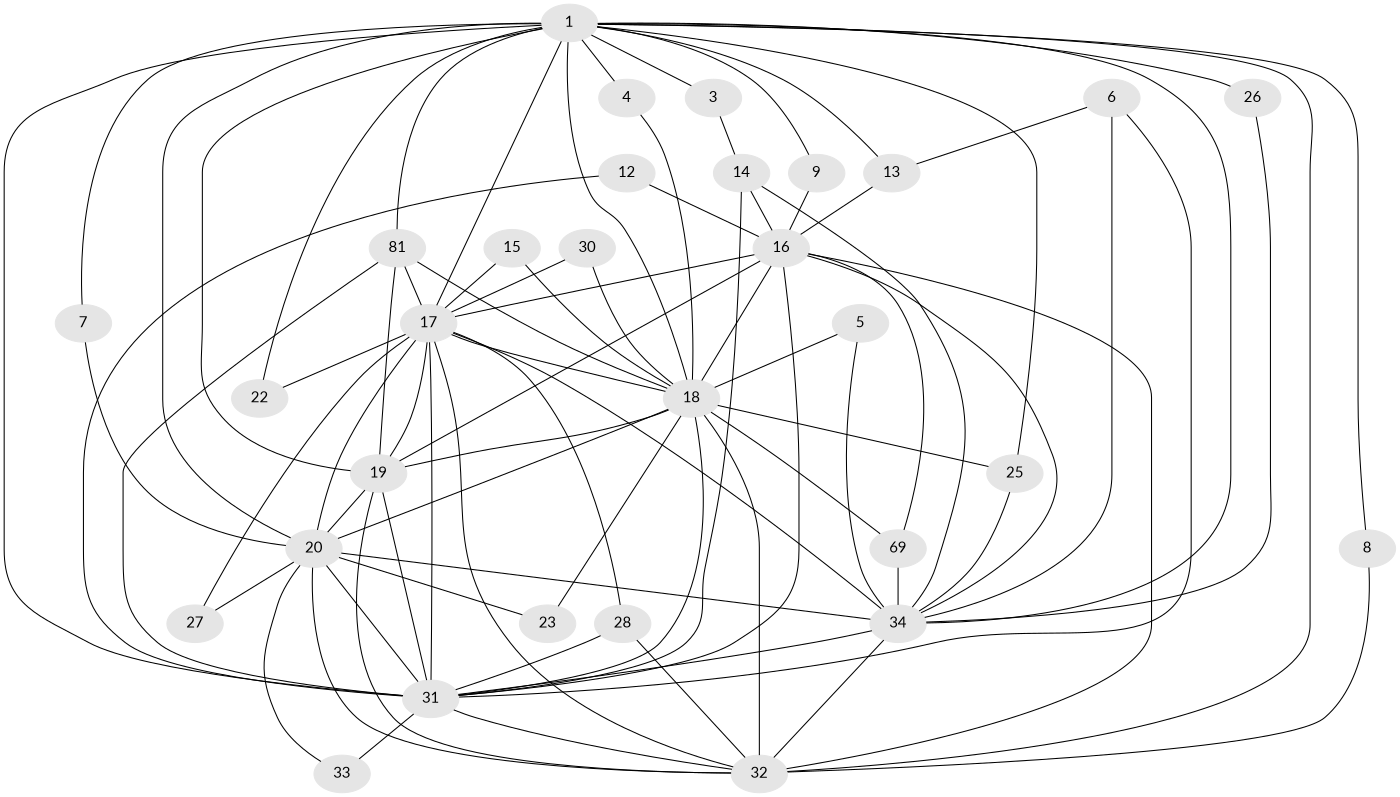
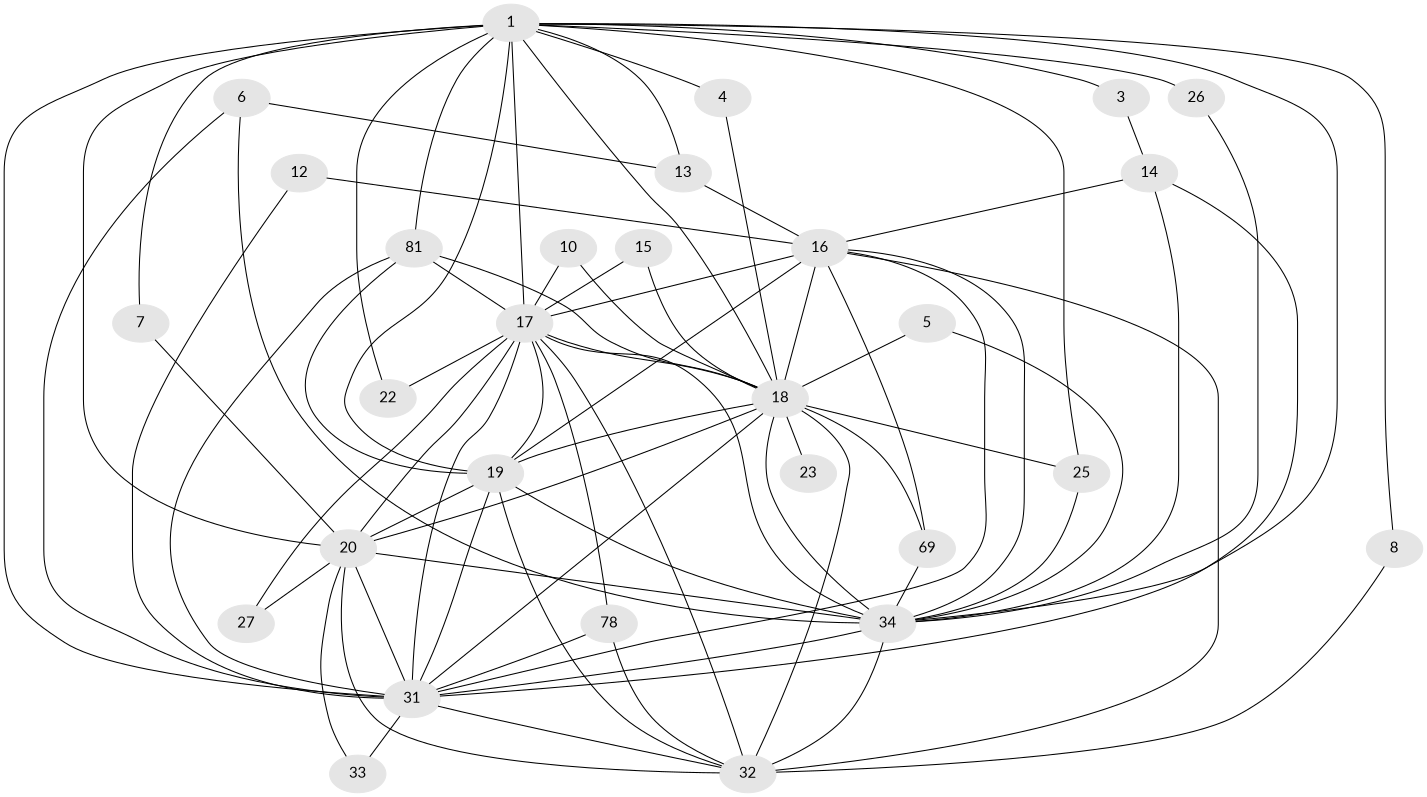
(817, 173) -> none
(587, 248) -> (568, 248)
(1310, 282) -> none
none -> (789, 527)
none -> (681, 570)
(422, 583) -> none
(623, 624) -> (609, 624)
